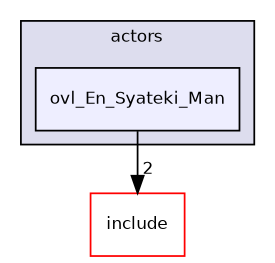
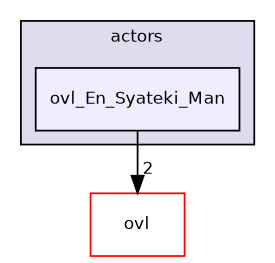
(138, 225) -> (138, 225)
